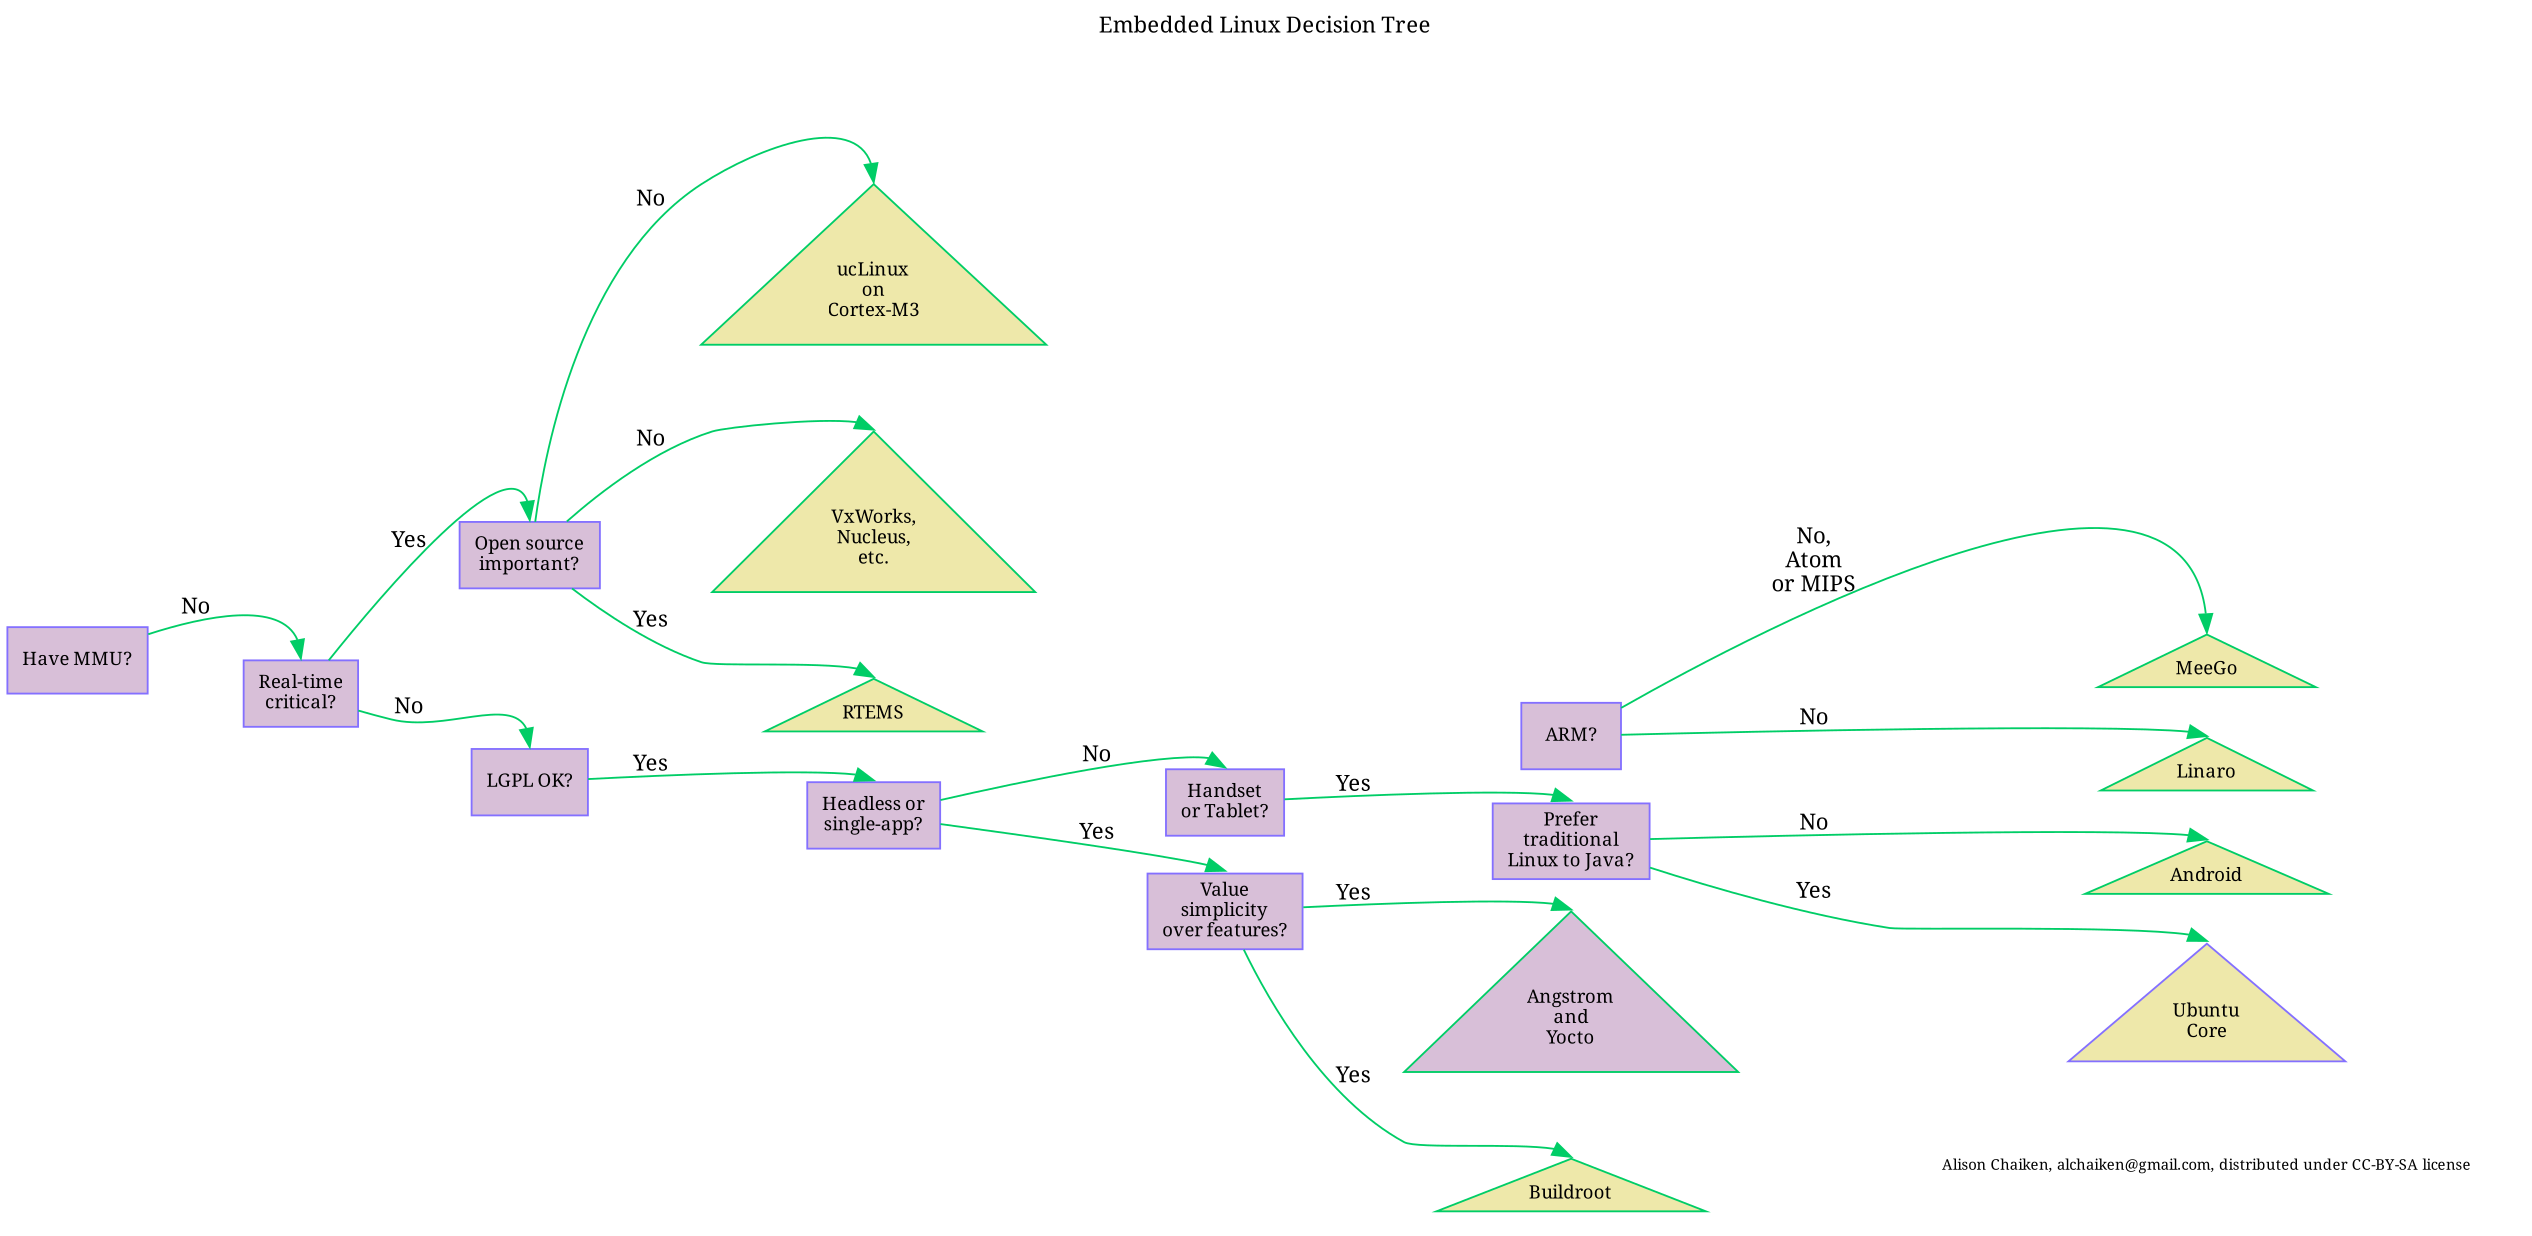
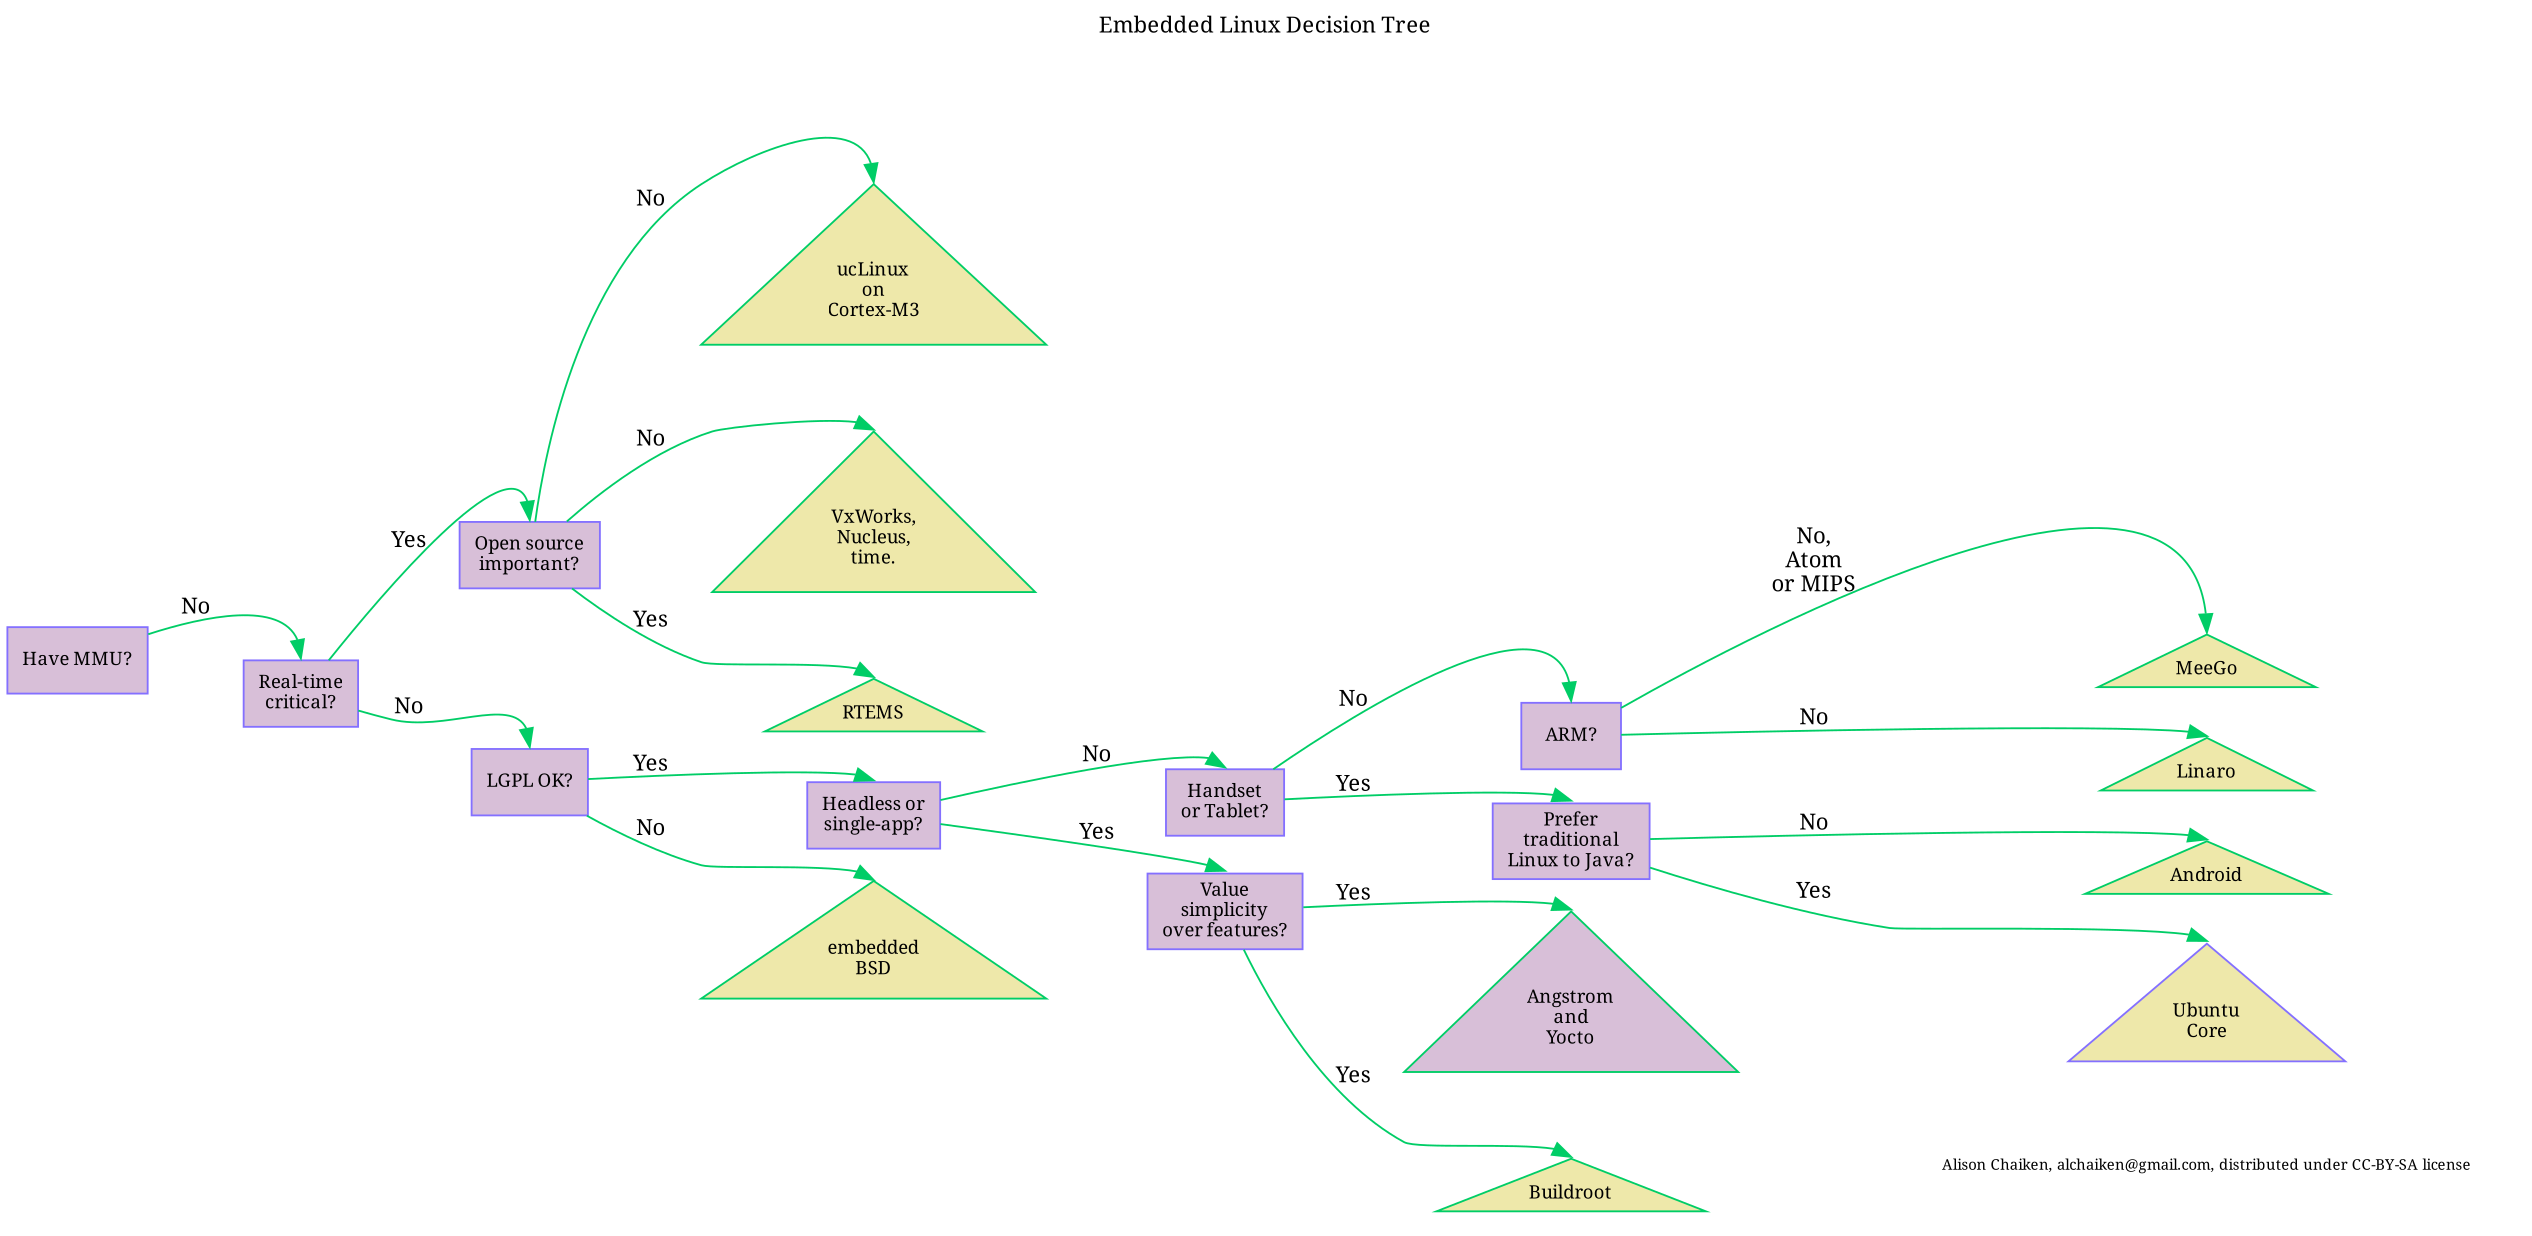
(874, 539) -> (874, 539)
none -> (1420, 682)
none -> (874, 959)
